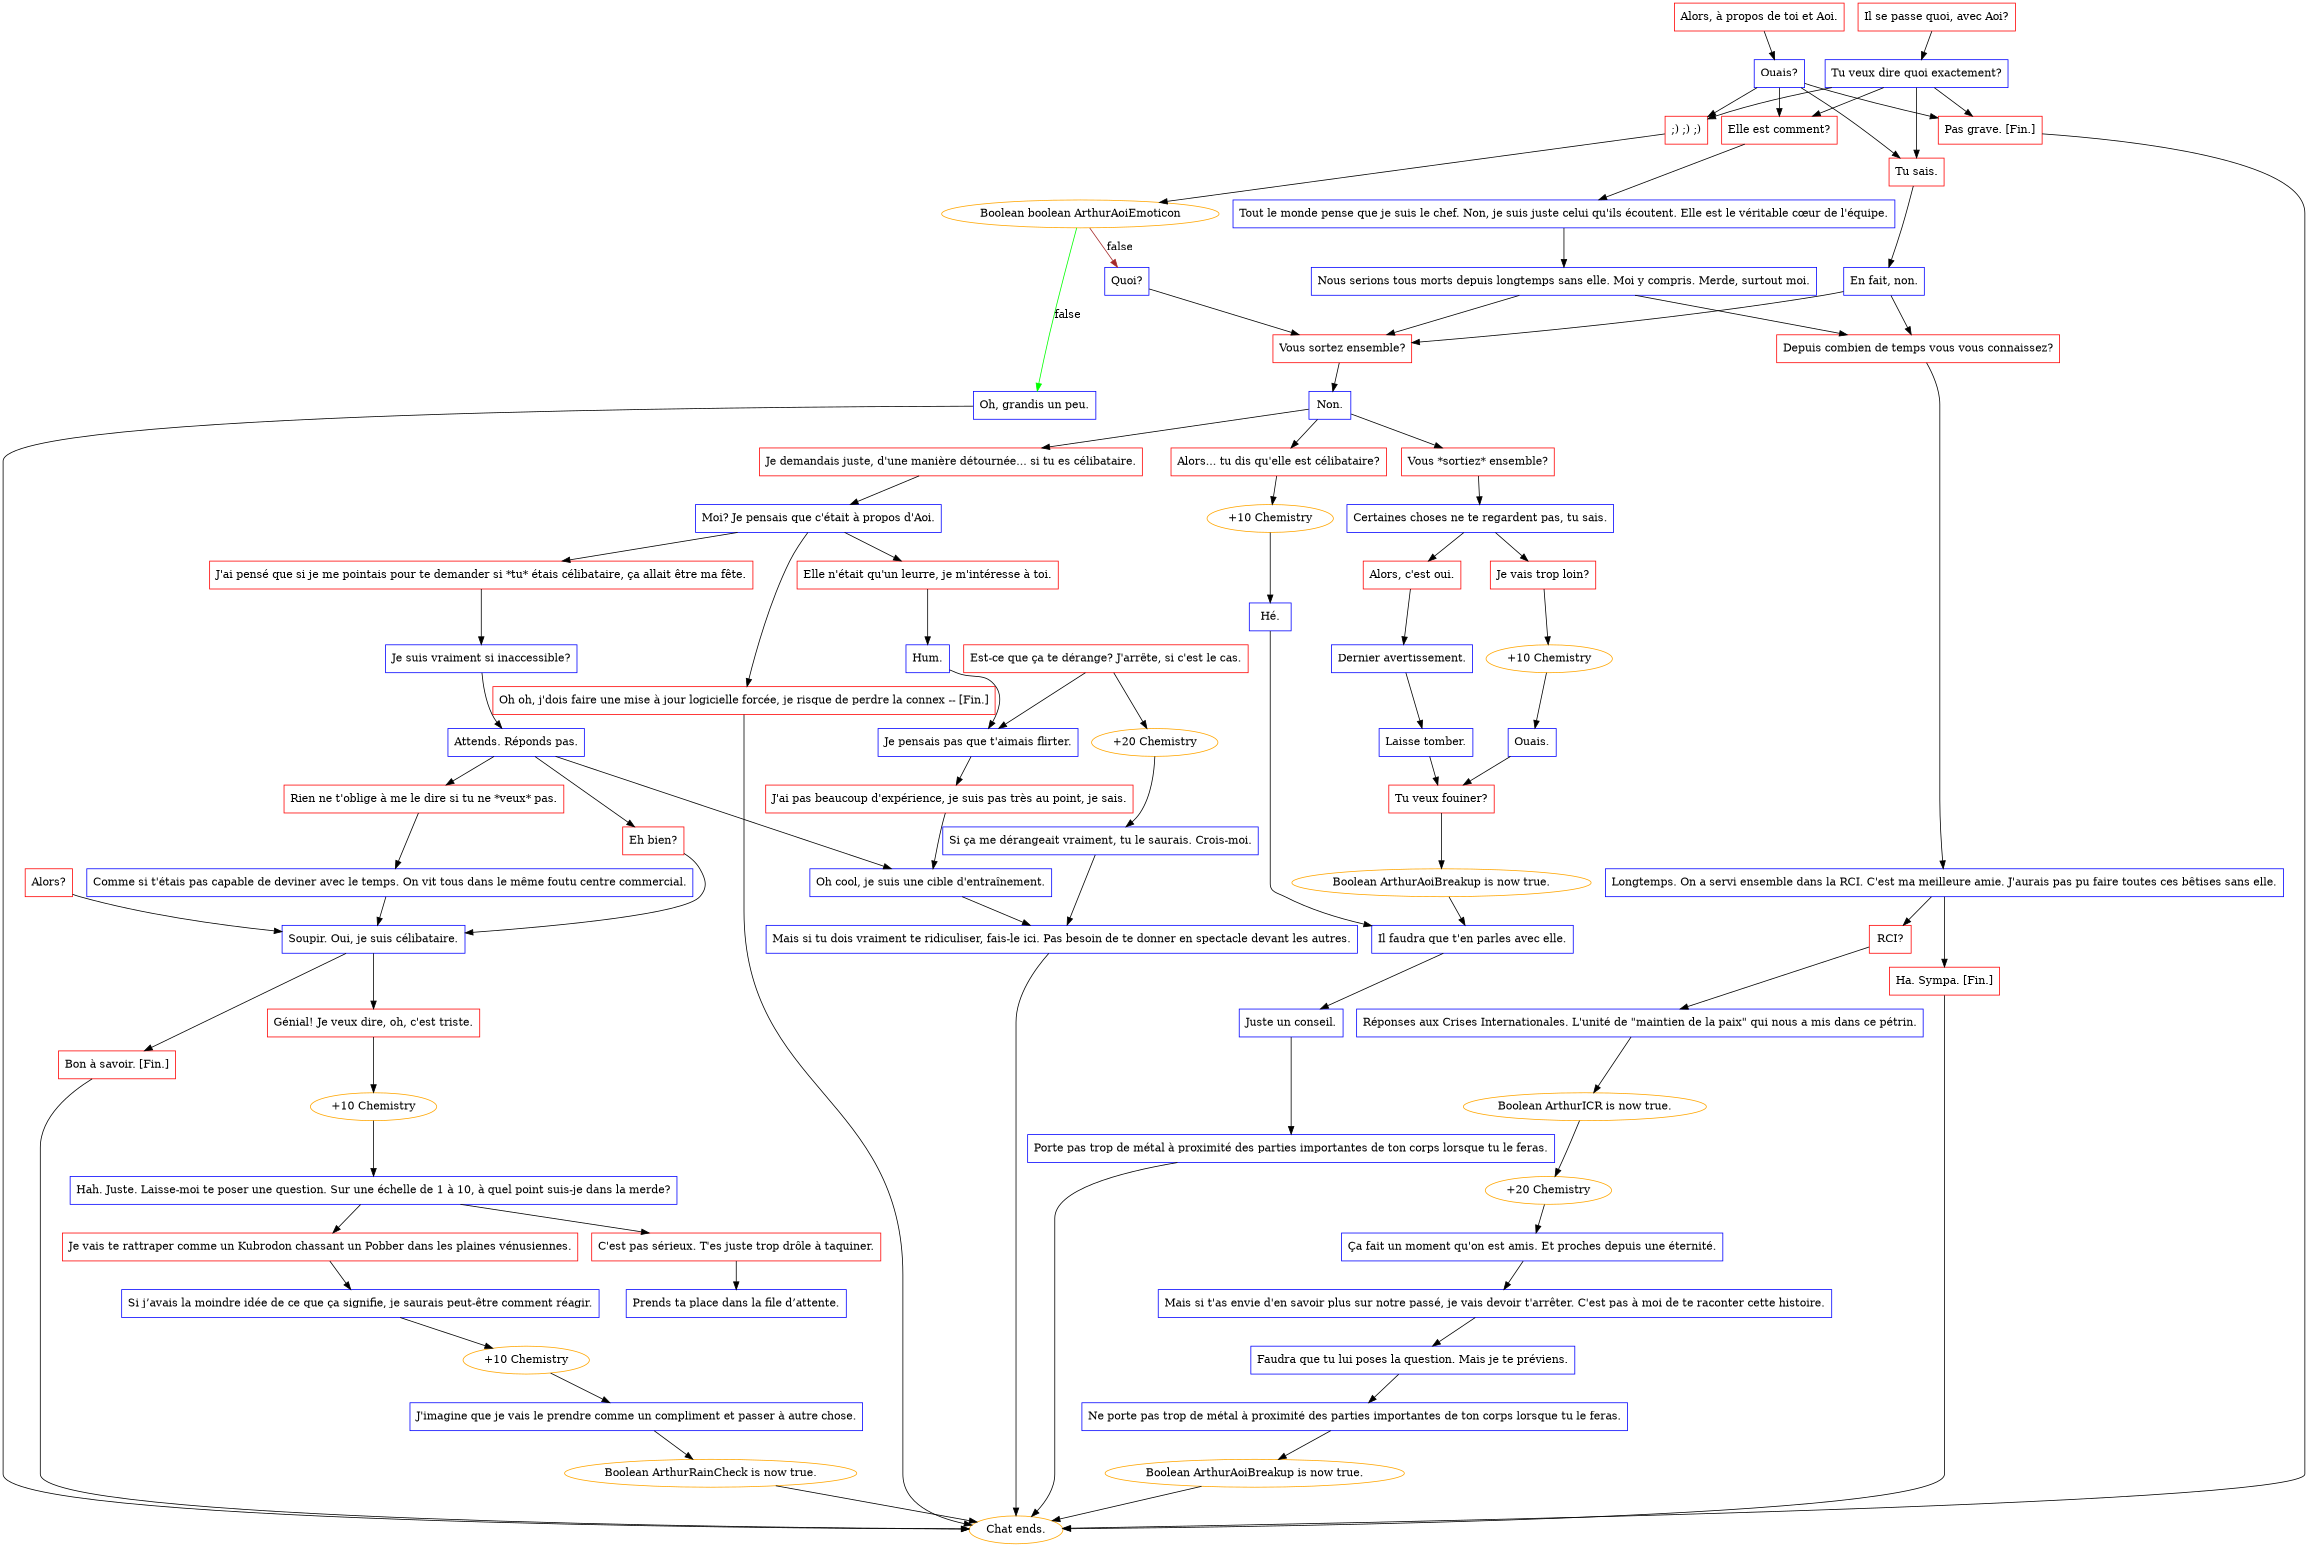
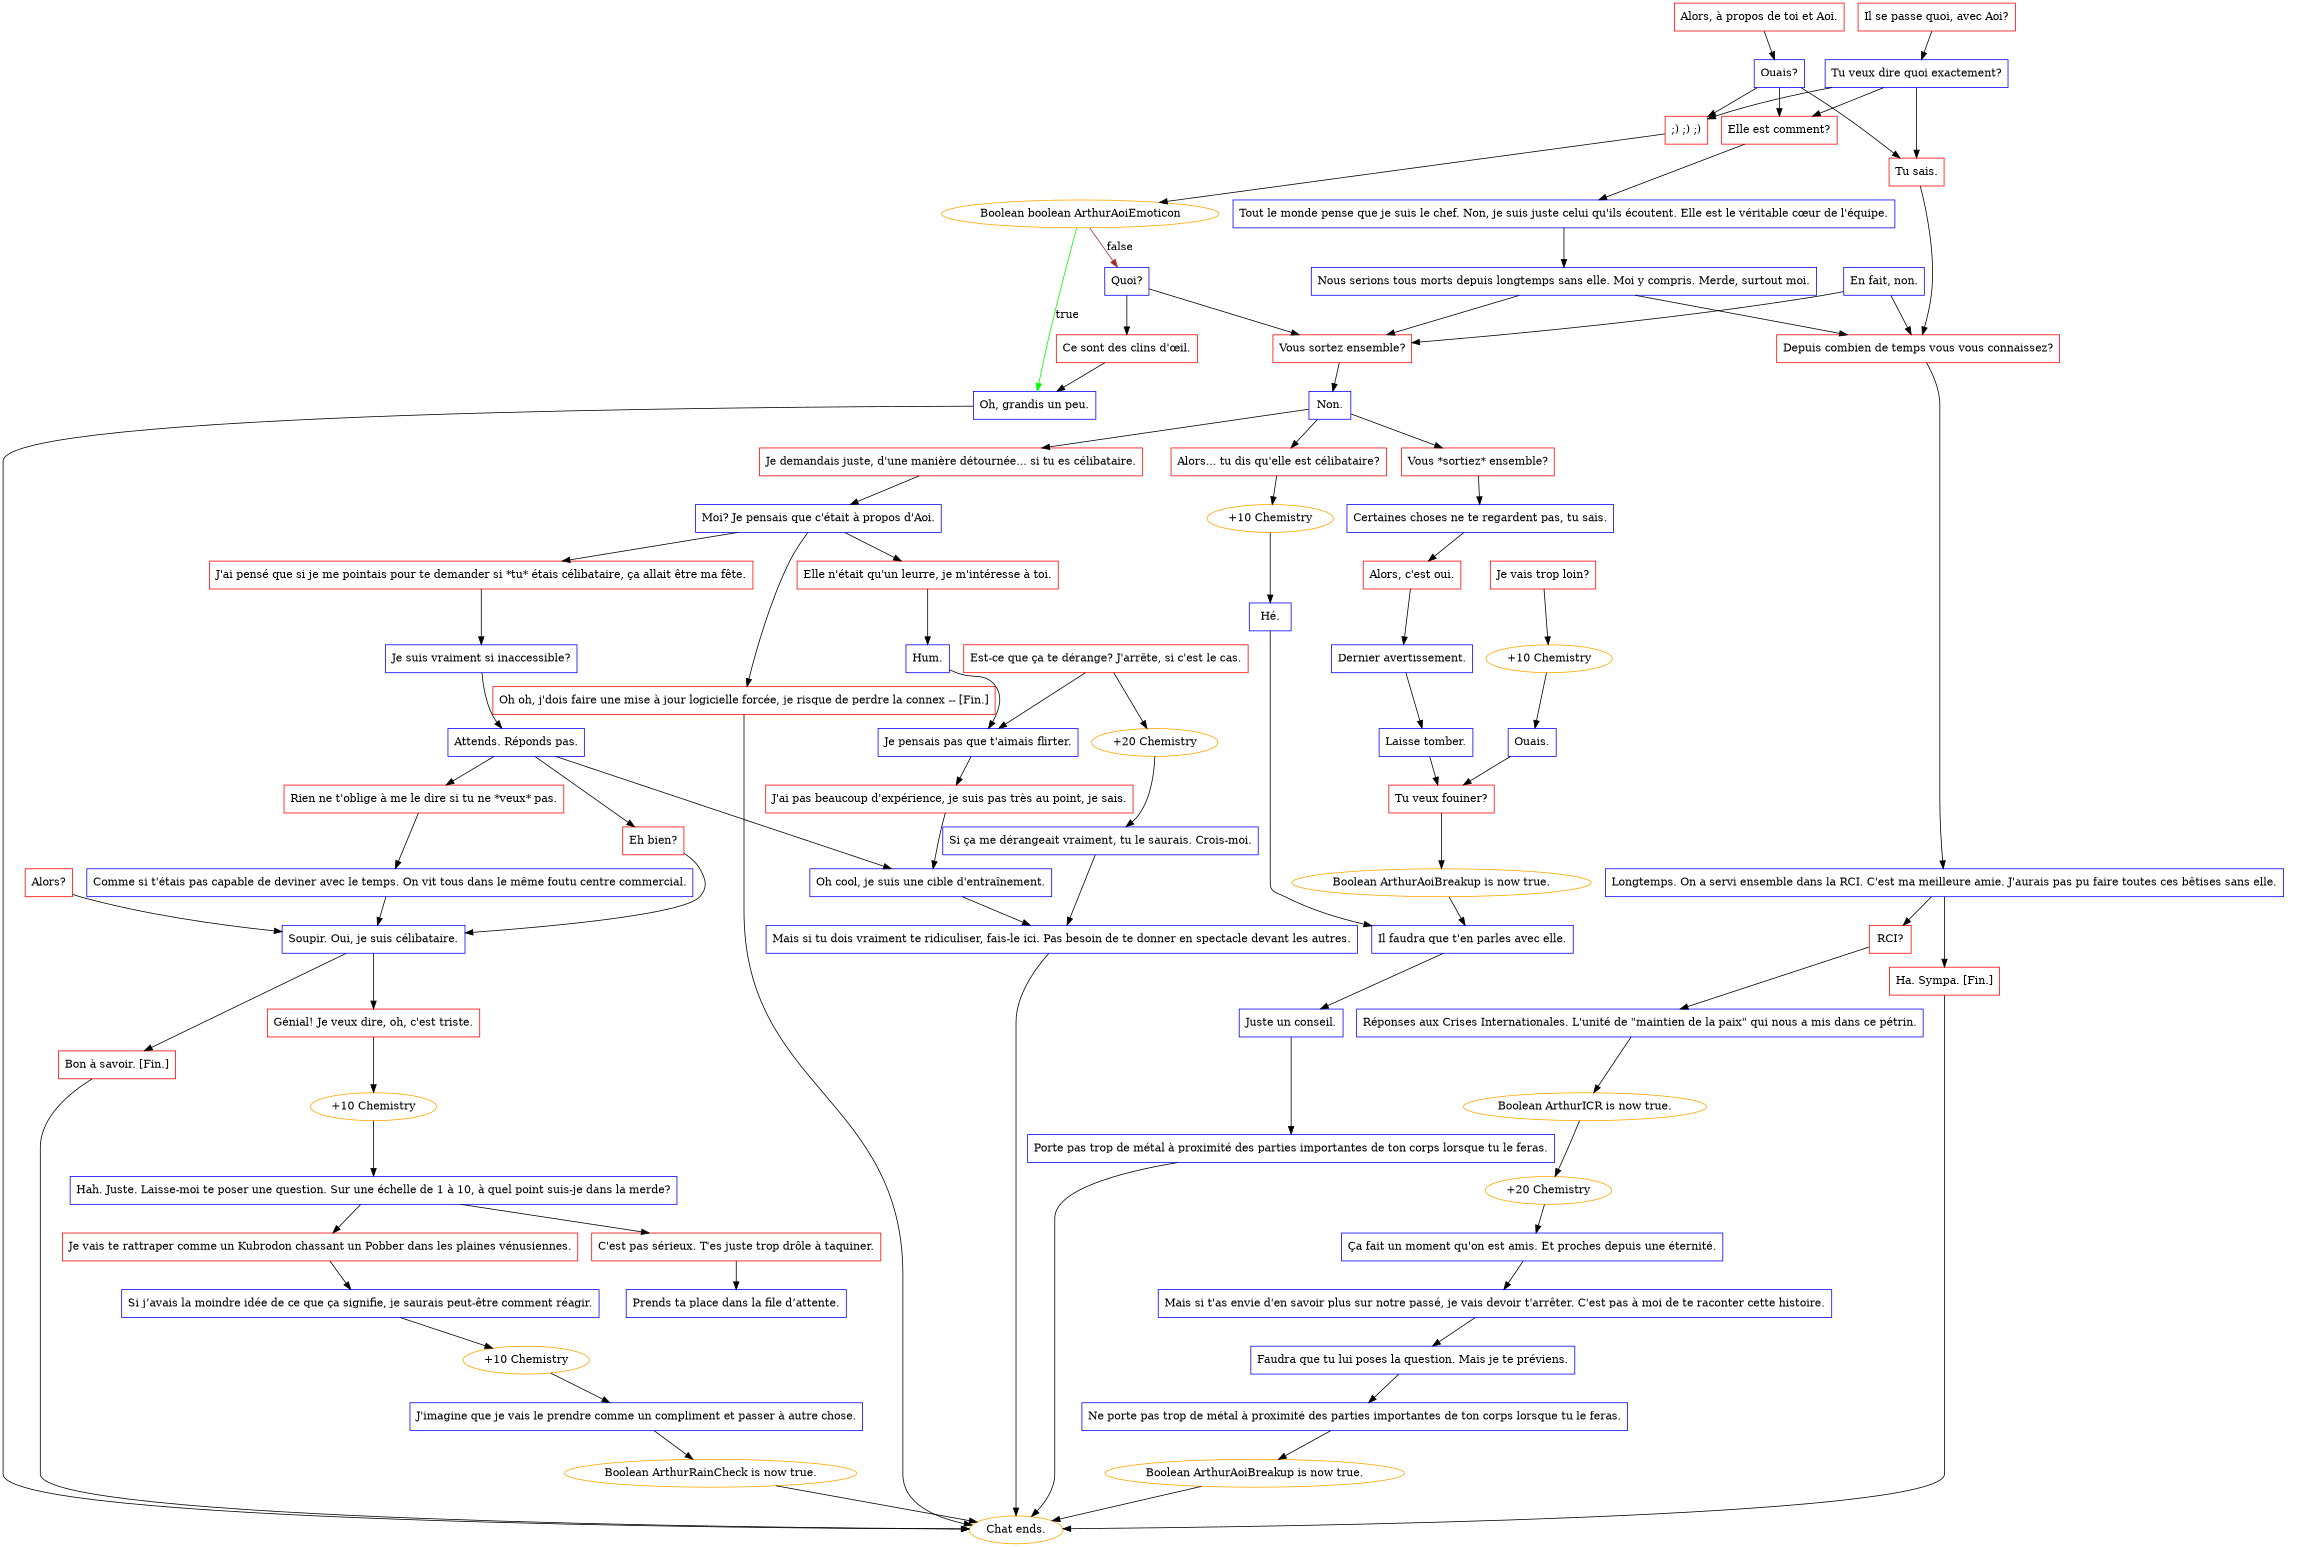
(1990, 130) -> none
(1903, 223) -> (1932, 257)
(1068, 315) -> (1068, 315)
none -> (1127, 349)
(1509, 544) -> none
